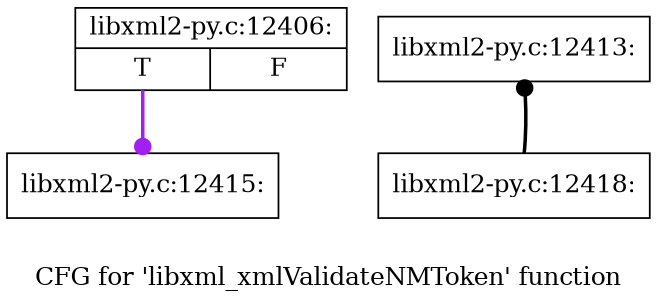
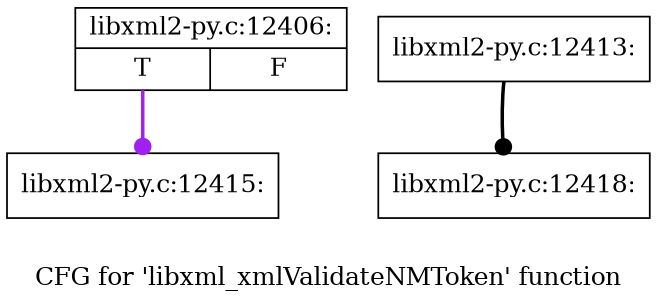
(526, 124) -> (502, 110)
